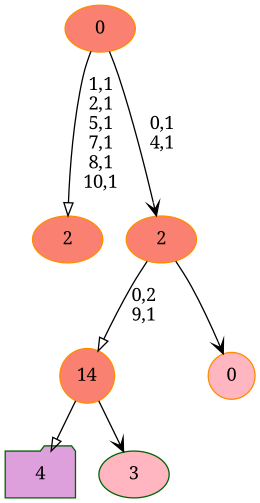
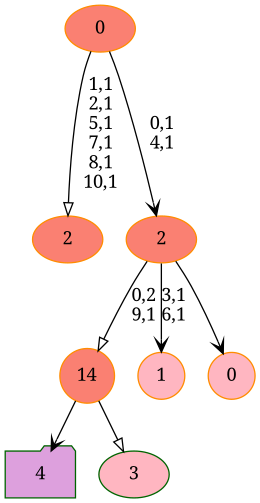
none -> (161, 376)
(66, 420) -> (66, 420)
(108, 420) -> (108, 420)
